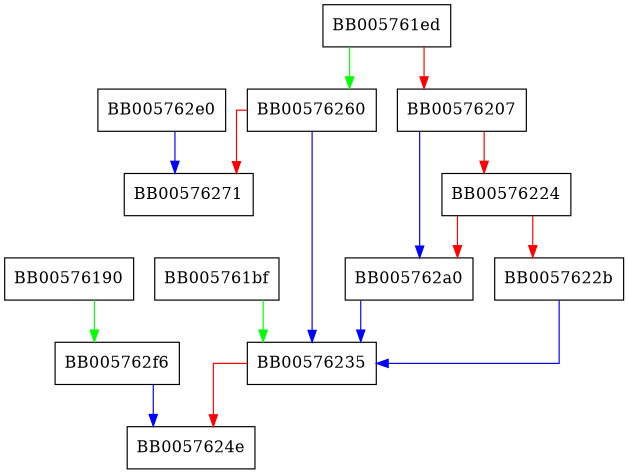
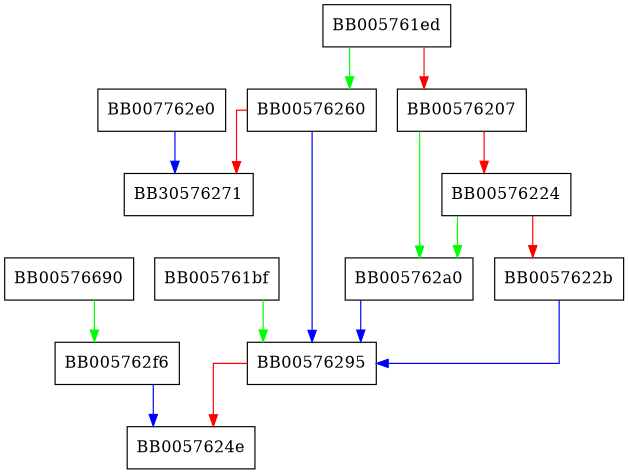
(162, 110) -> (162, 110)
(420, 189) -> (420, 189)
(189, 195) -> (189, 195)
(457, 231) -> (457, 231)
(69, 279) -> (69, 279)
(312, 363) -> (312, 363)
